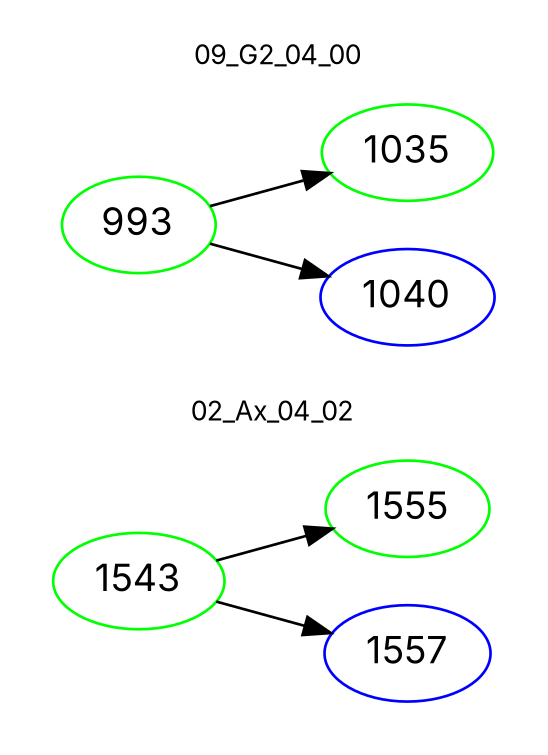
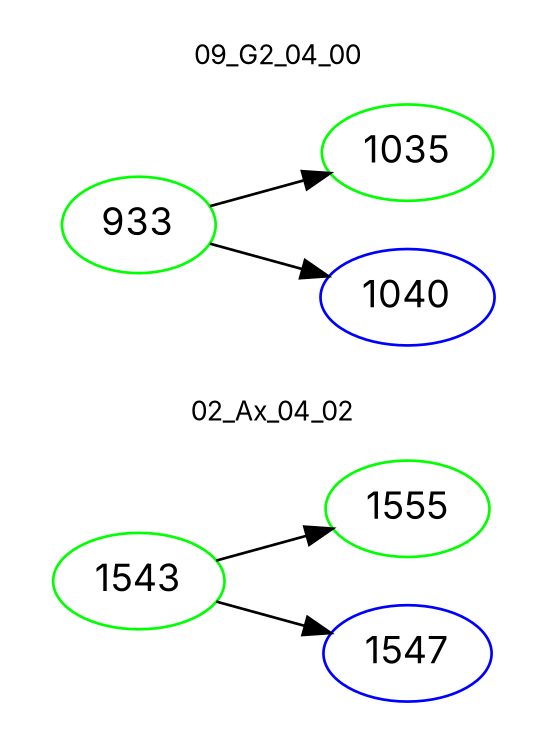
(139, 225) -> (139, 225)
(408, 653) -> (408, 653)
